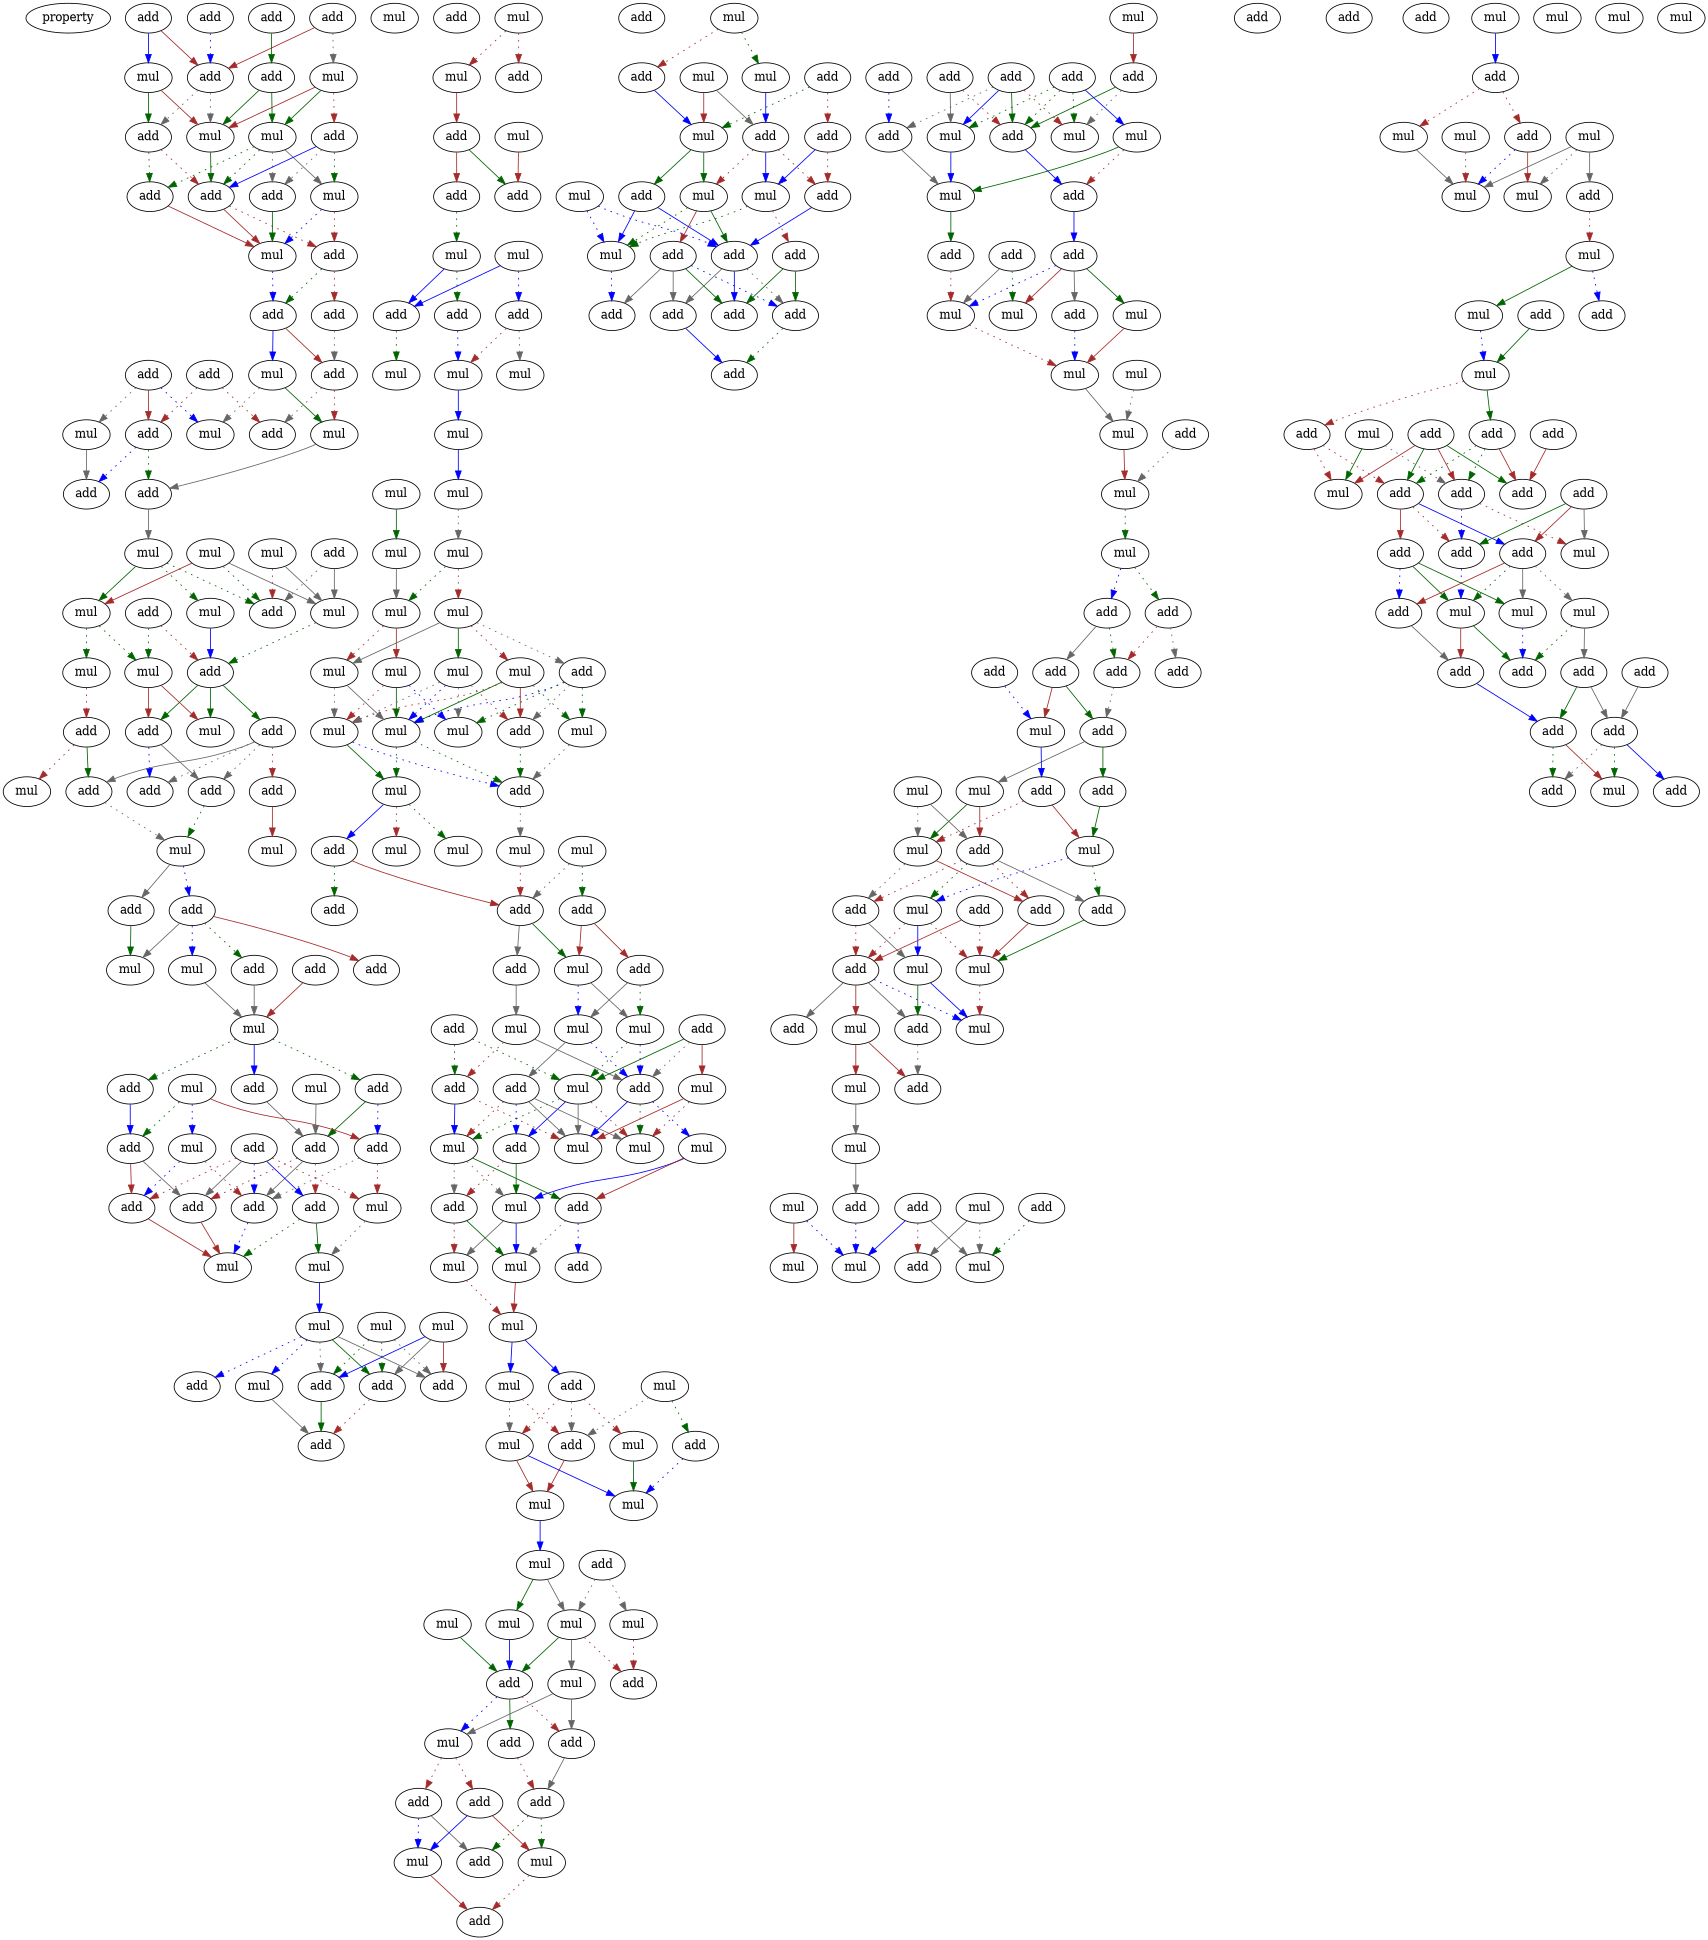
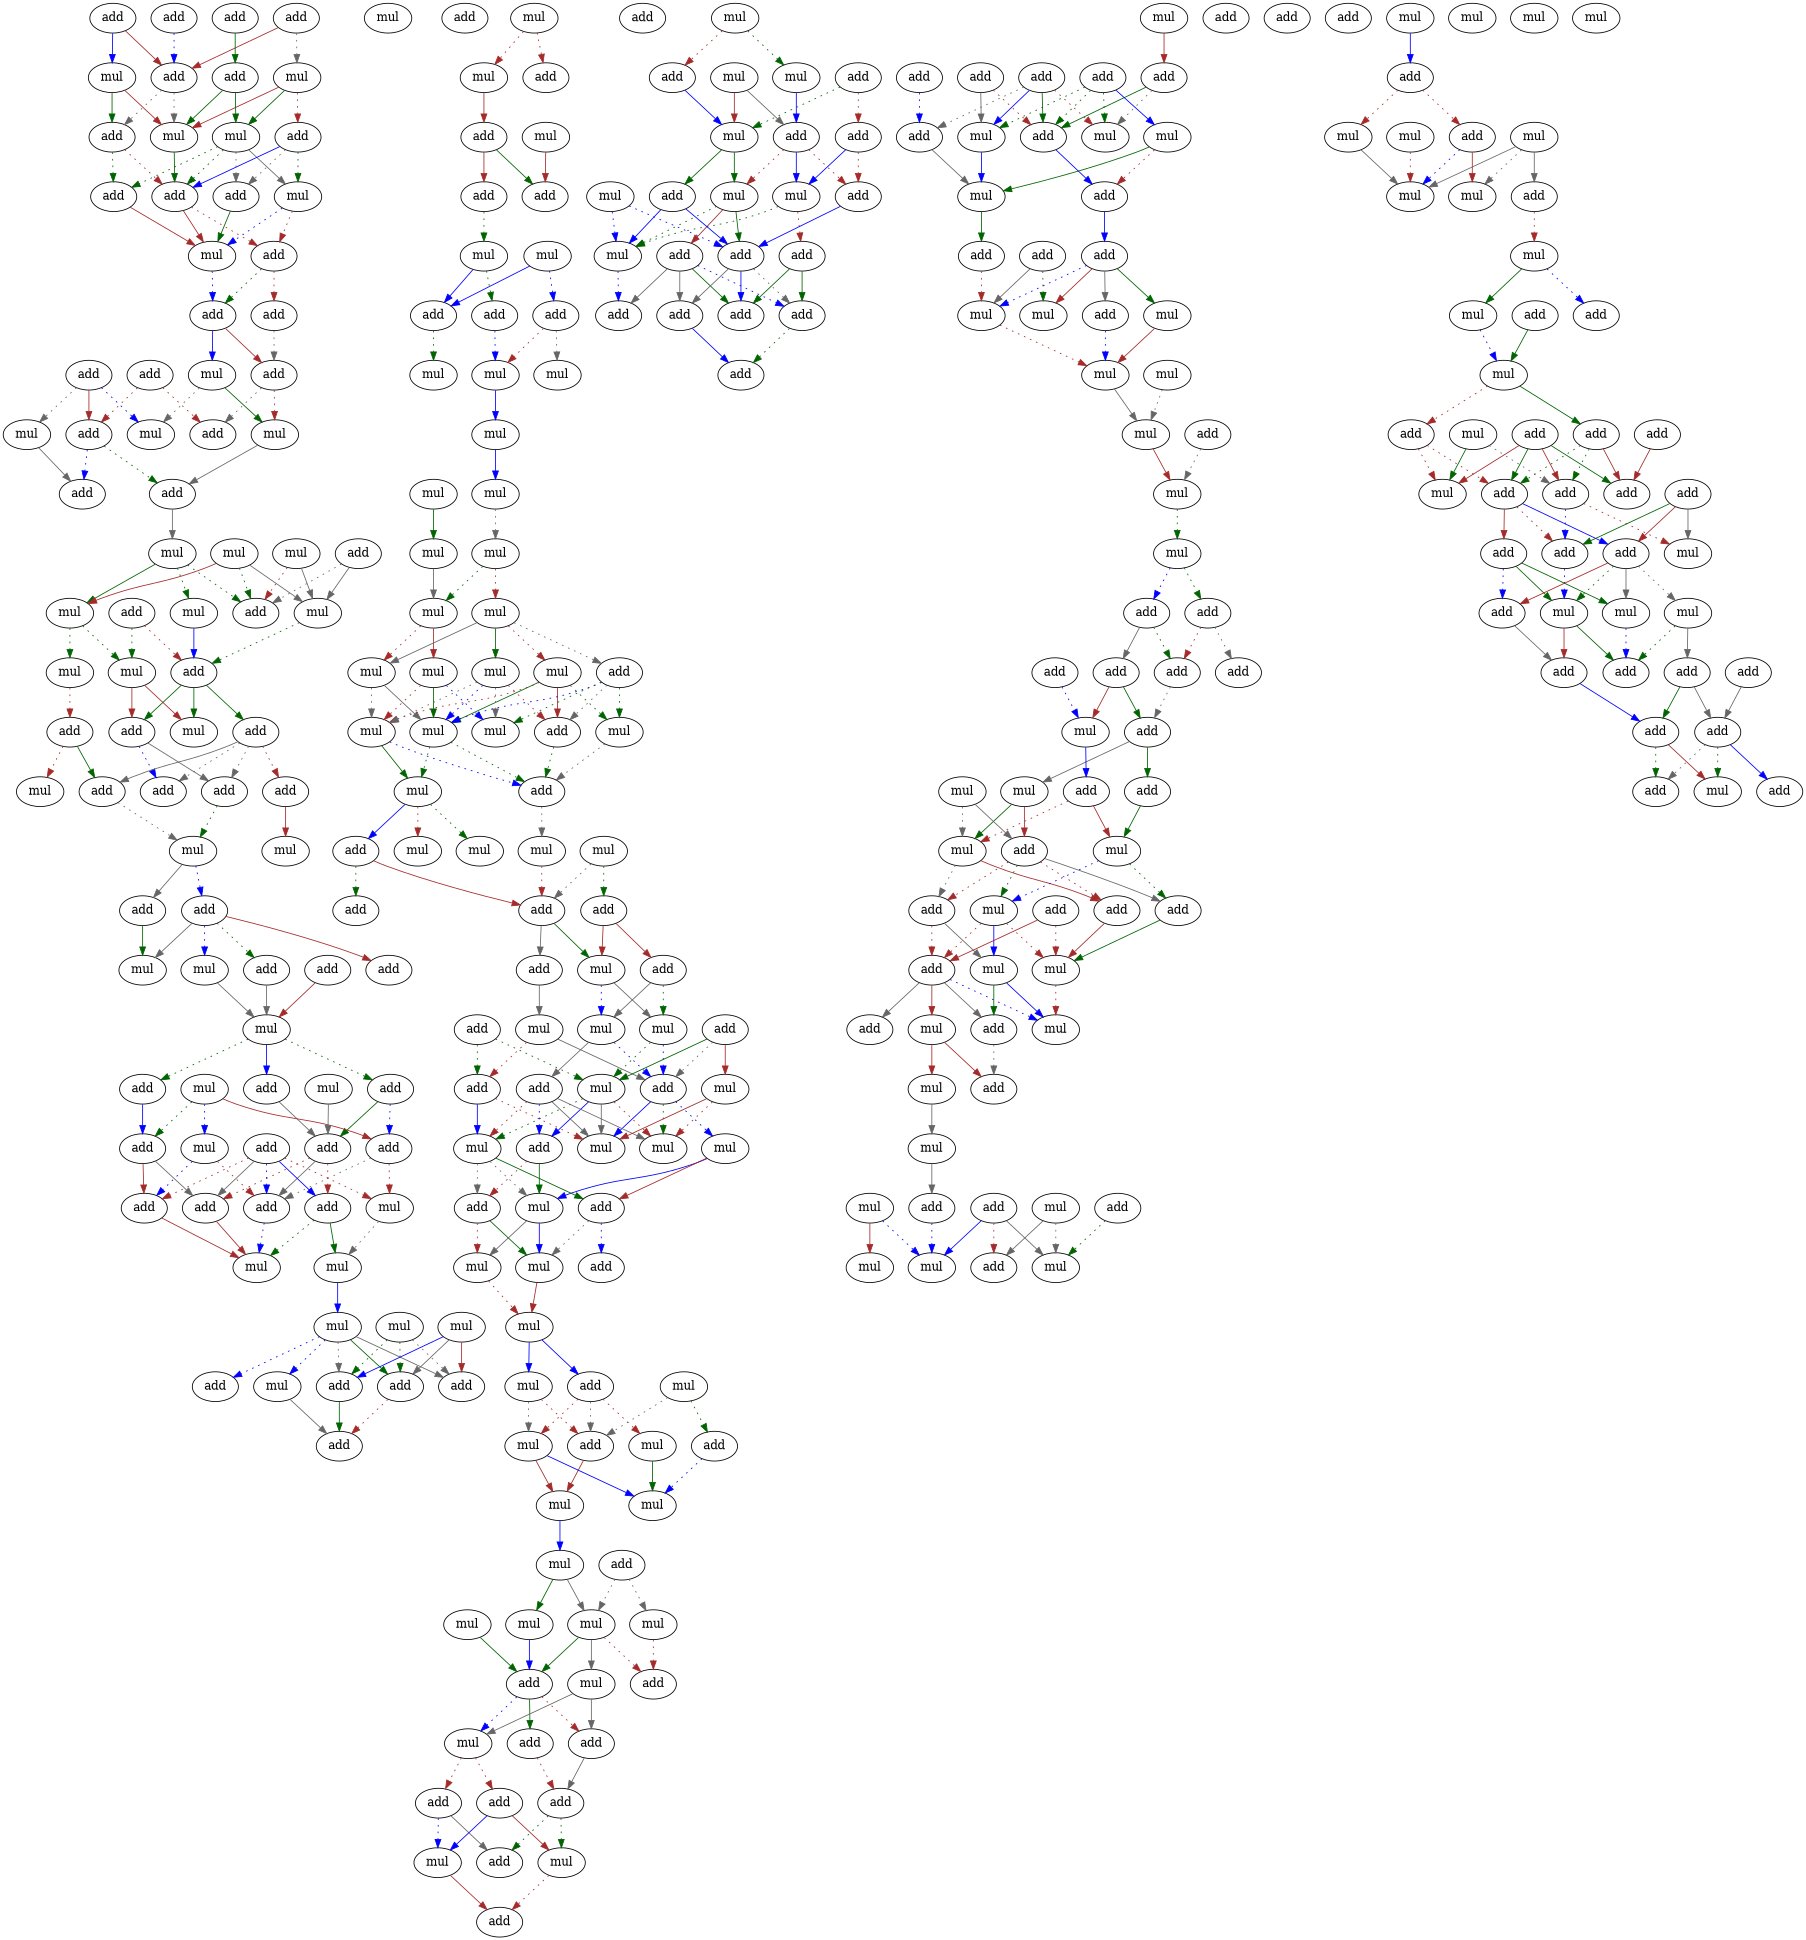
(68, 18) -> none
